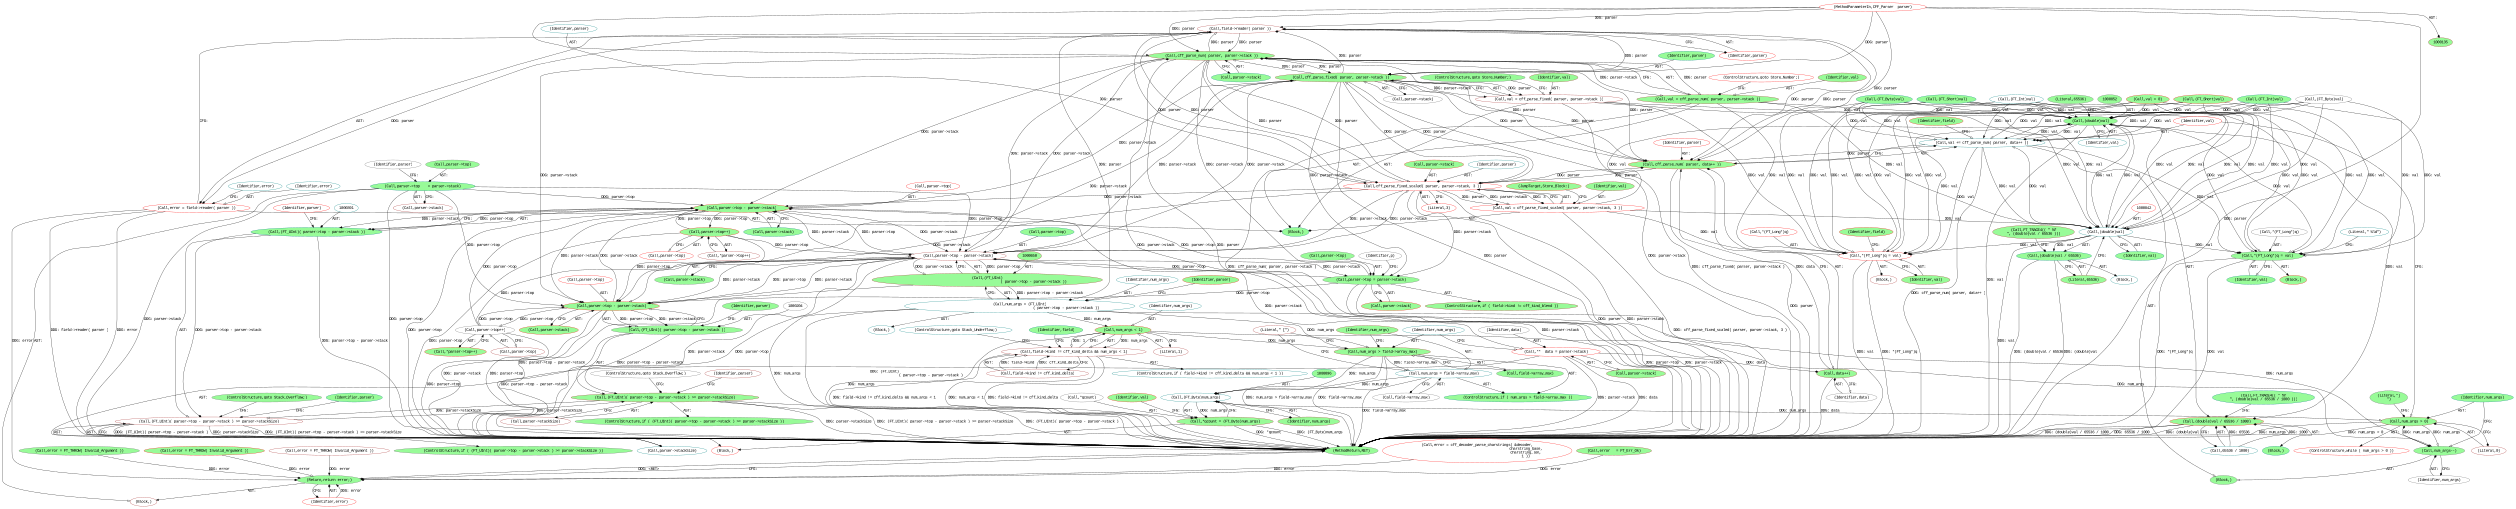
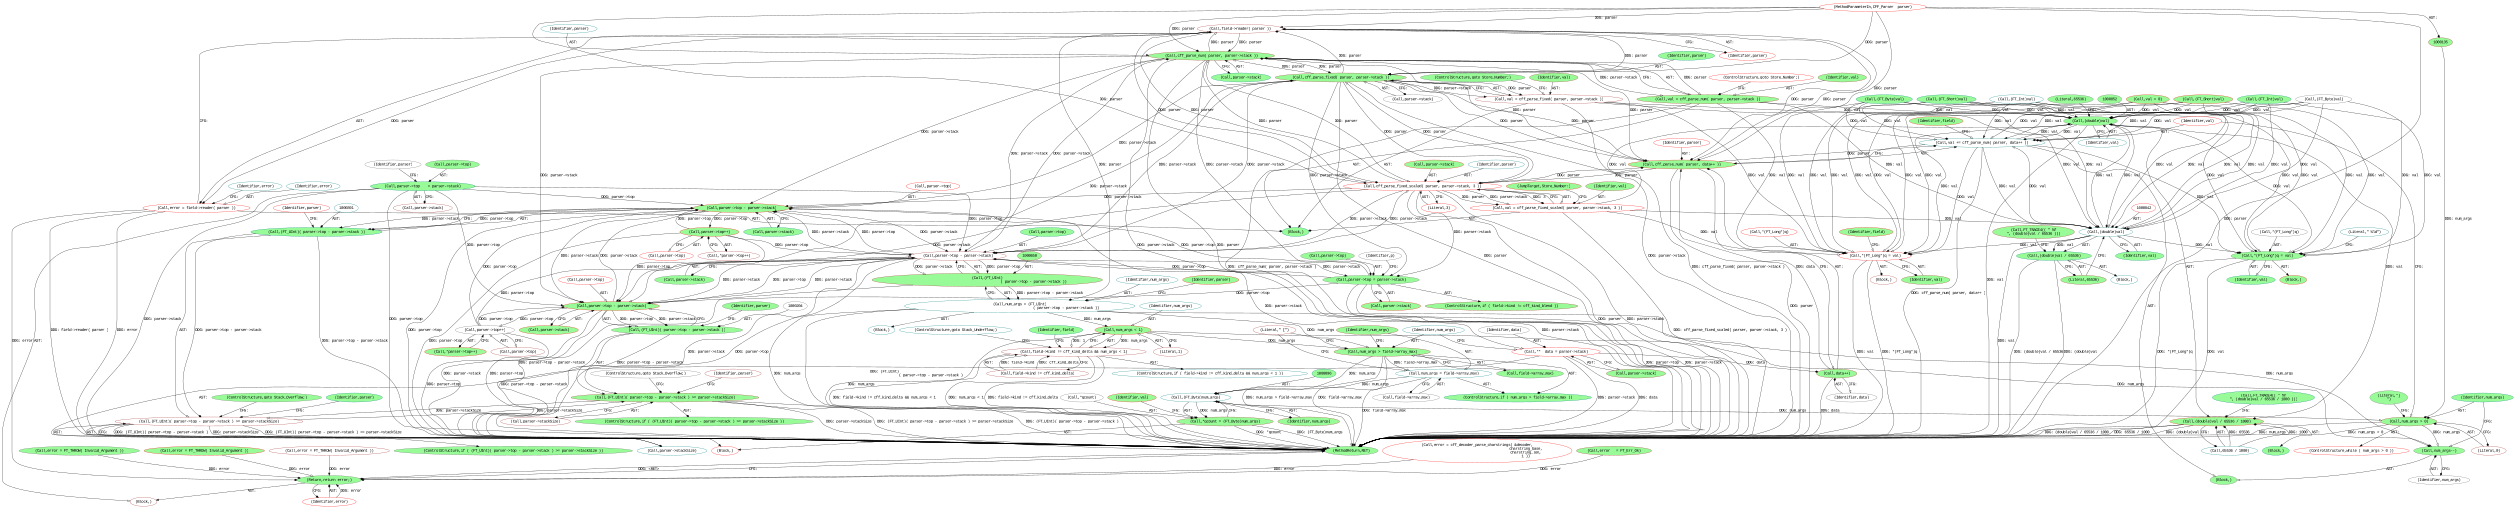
(1544, 186) -> (1544, 186)
(2413, 440) -> (2445, 236)
